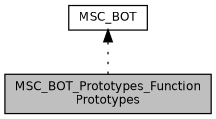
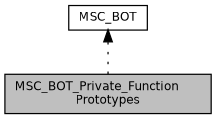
(108, 94) -> (108, 94)
